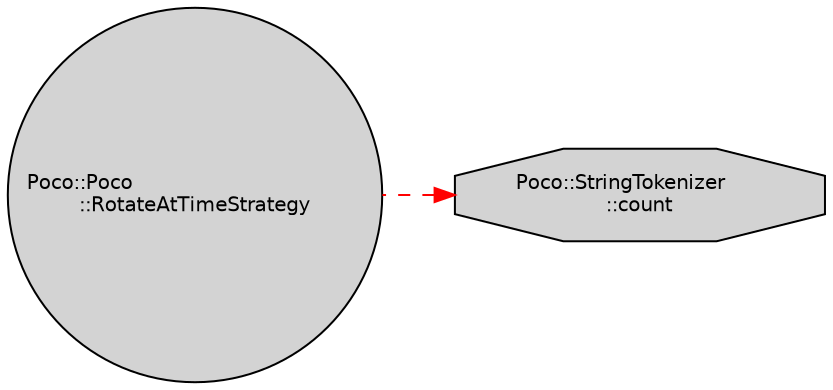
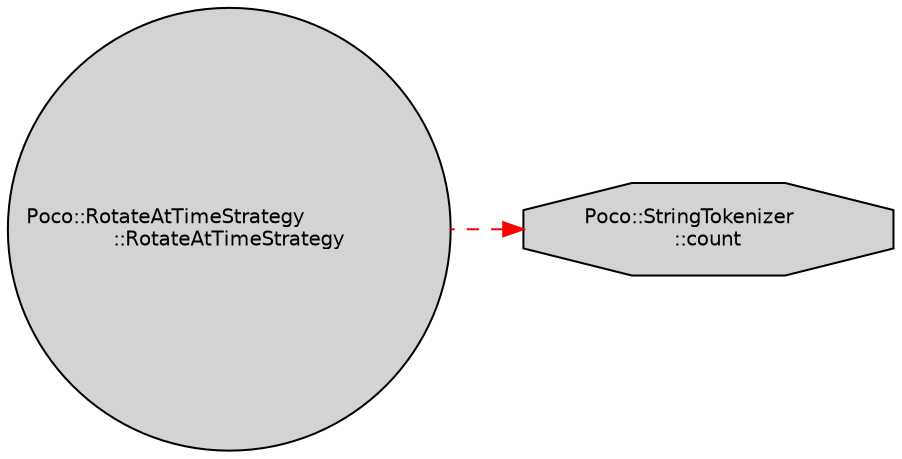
(195, 195) -> (229, 229)
